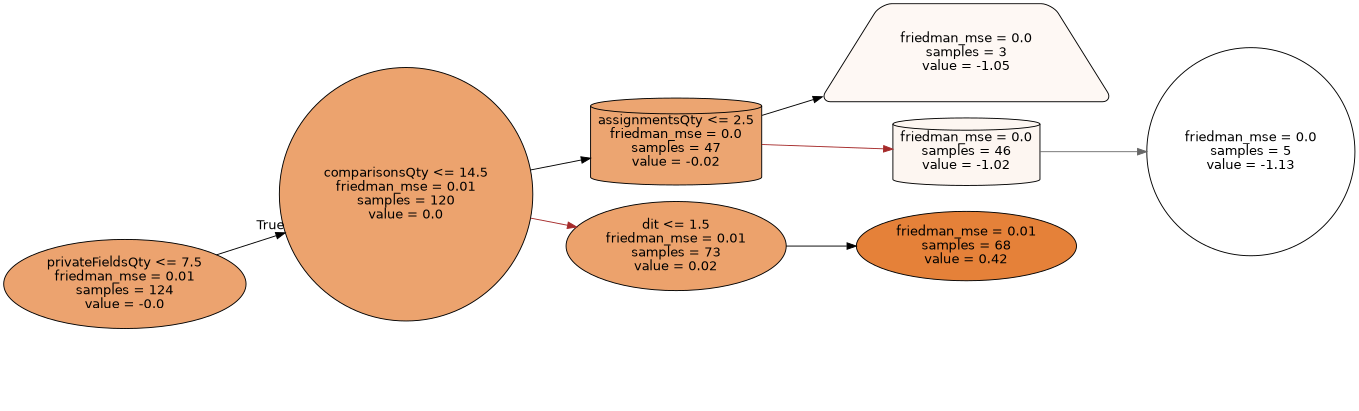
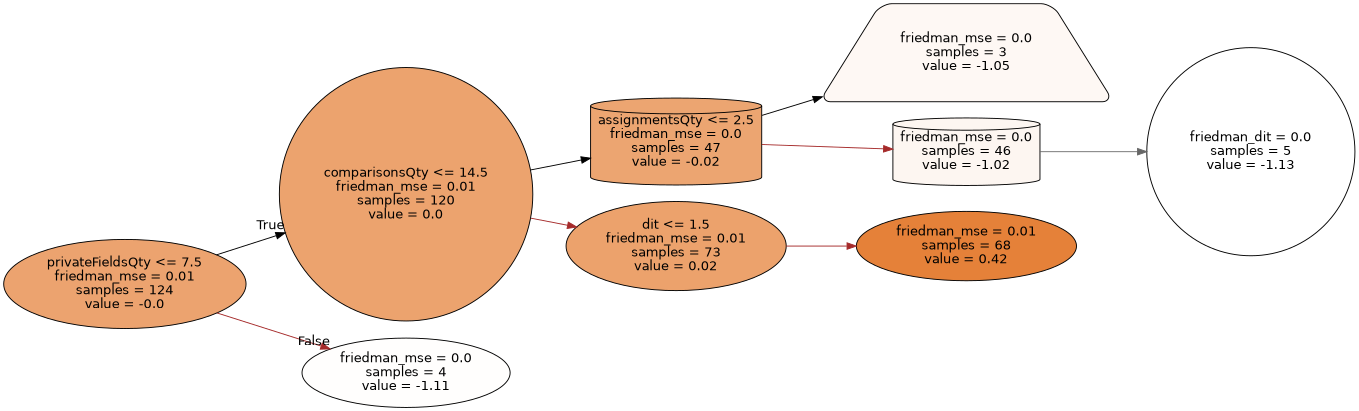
(1251, 152) -> (1251, 152)
(816, 246) -> (816, 246)
none -> (406, 373)
